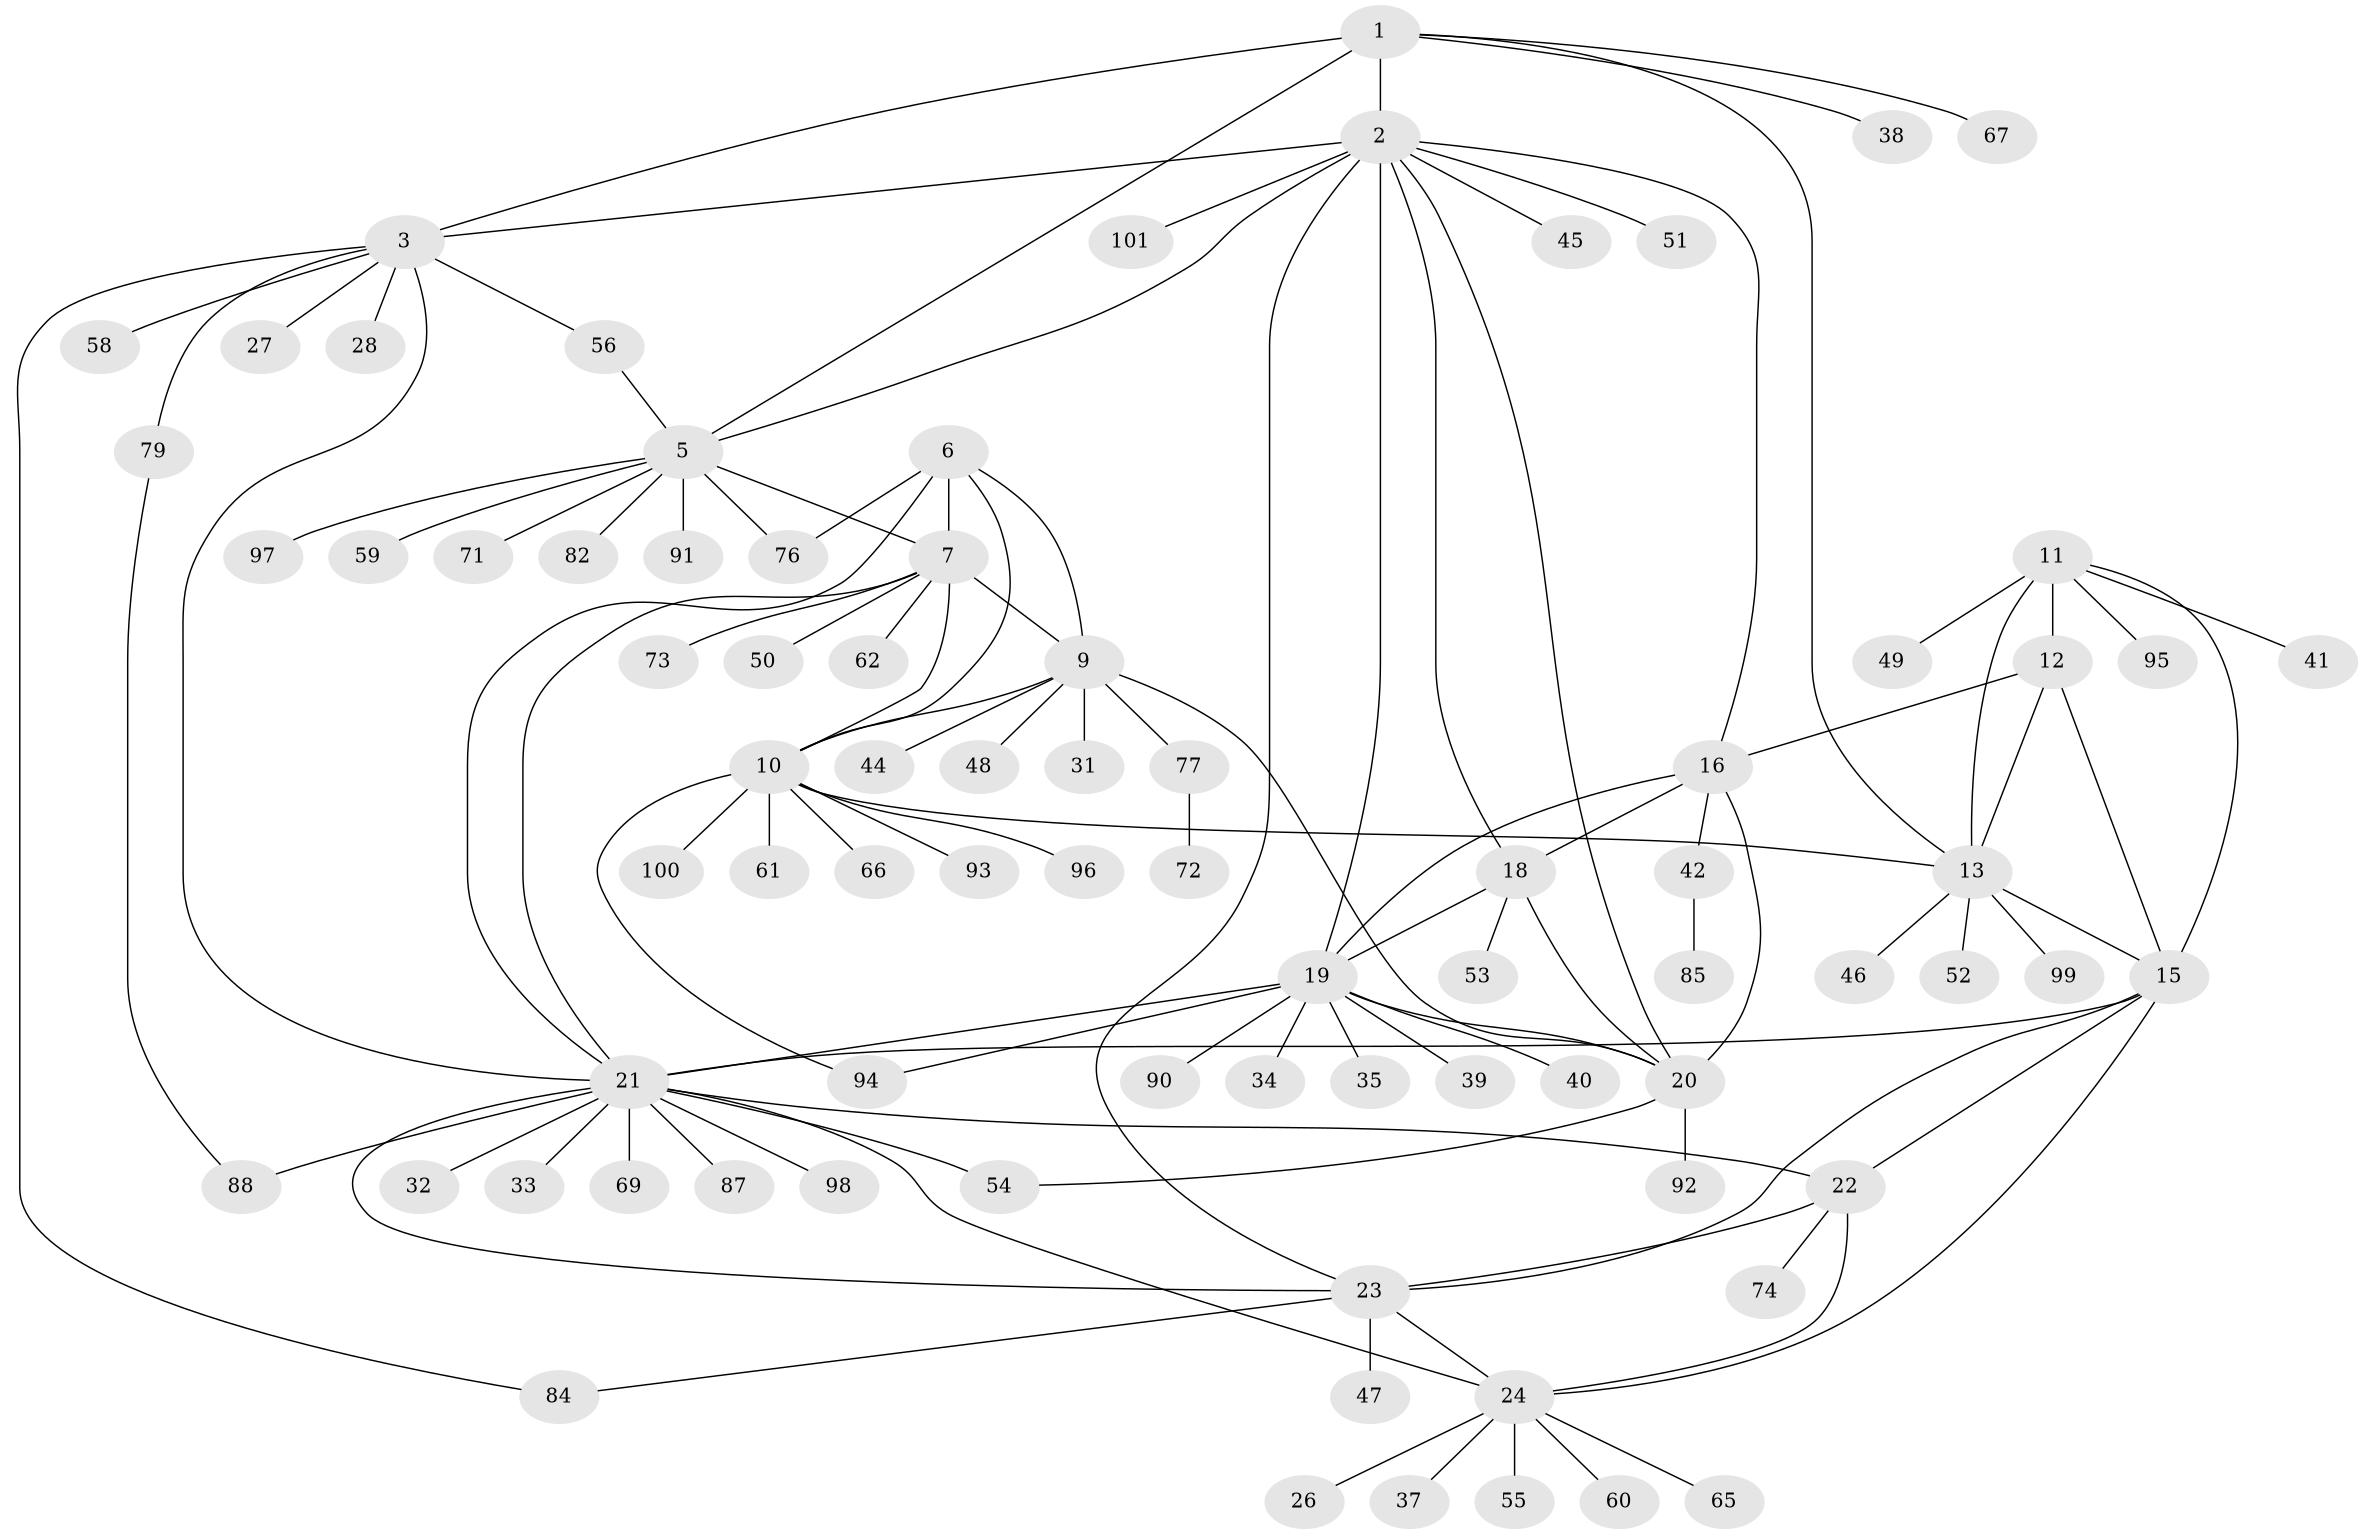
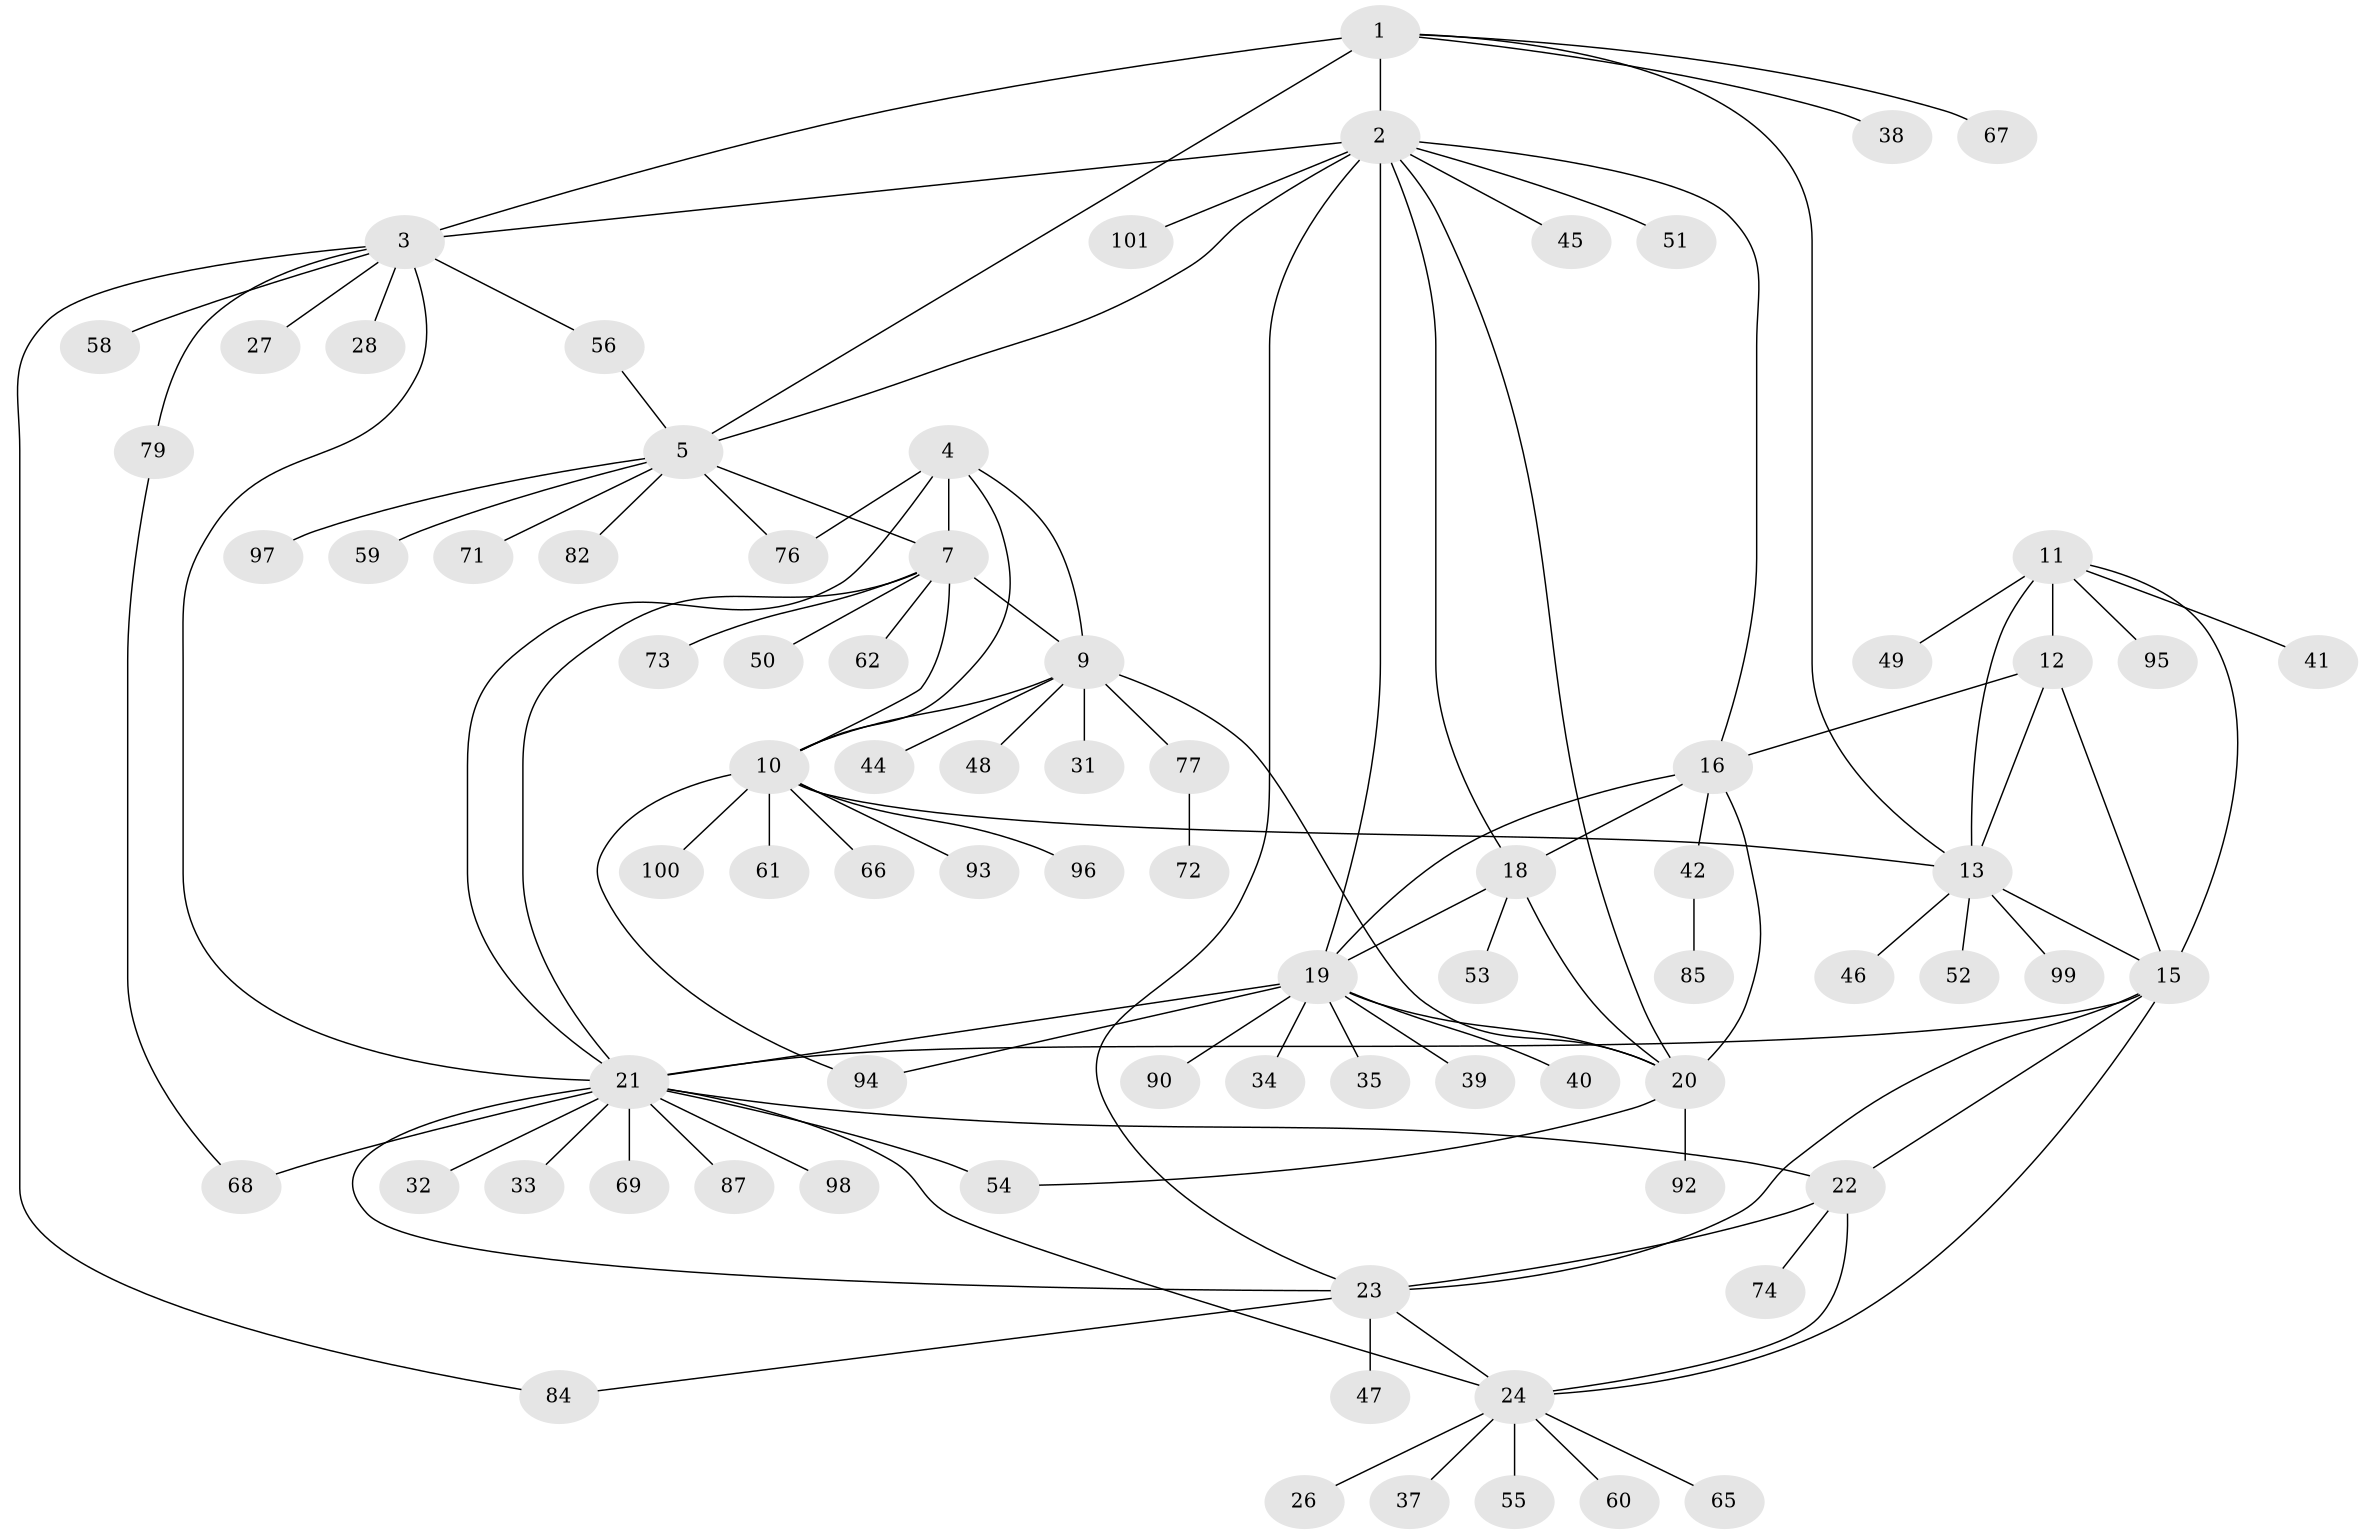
(949, 452) -> (949, 452)
(683, 557) -> none
(241, 1187) -> (241, 1187)
